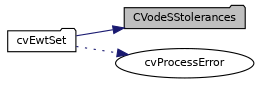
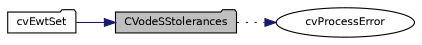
(97, 50) -> (251, 22)
